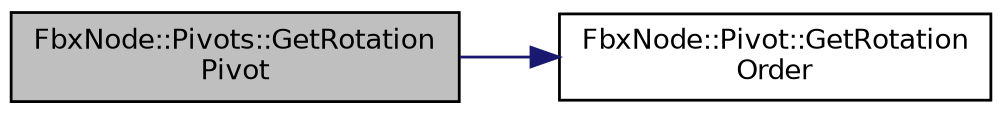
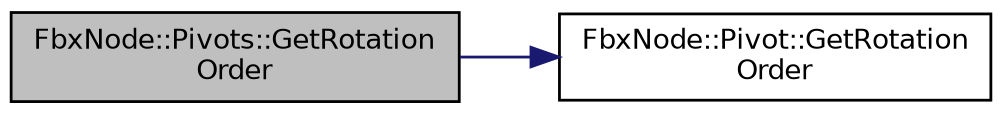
(235, 57) -> (235, 57)
